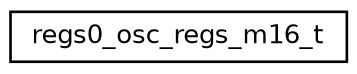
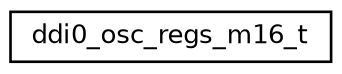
(179, 37) -> (171, 37)
